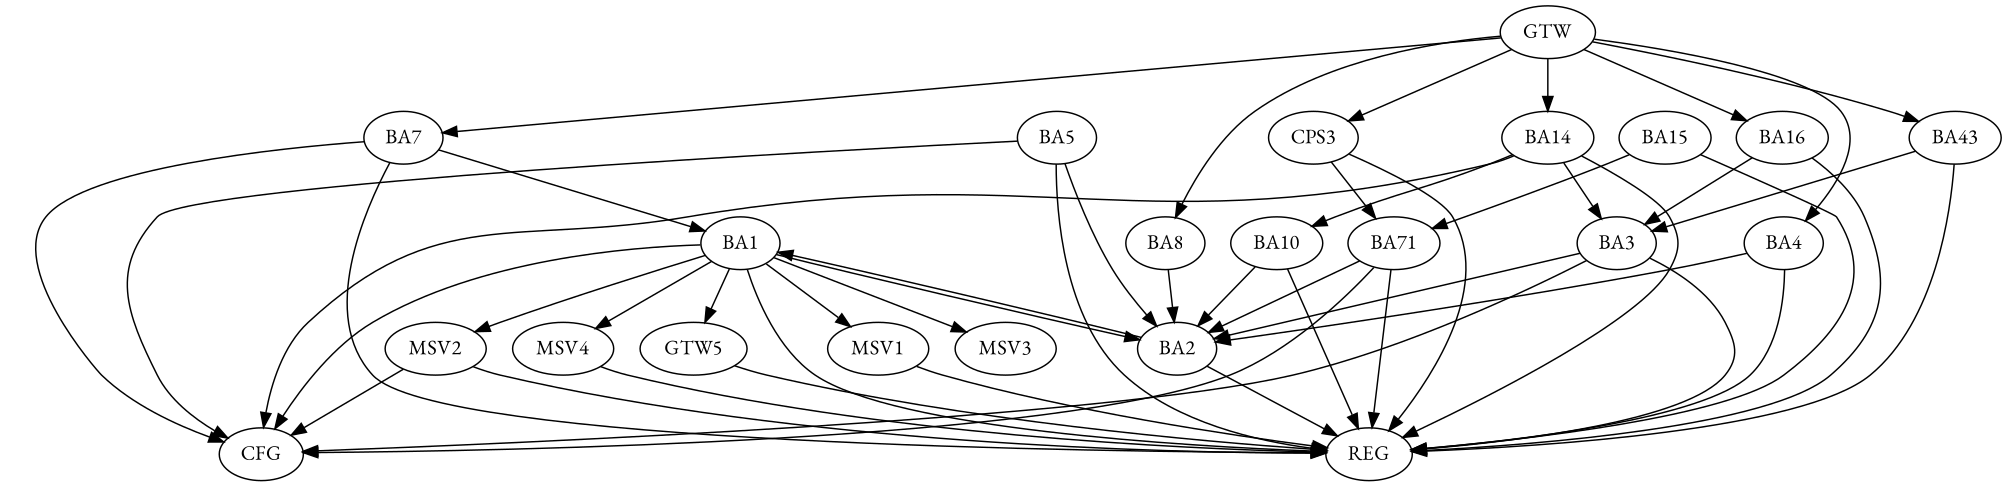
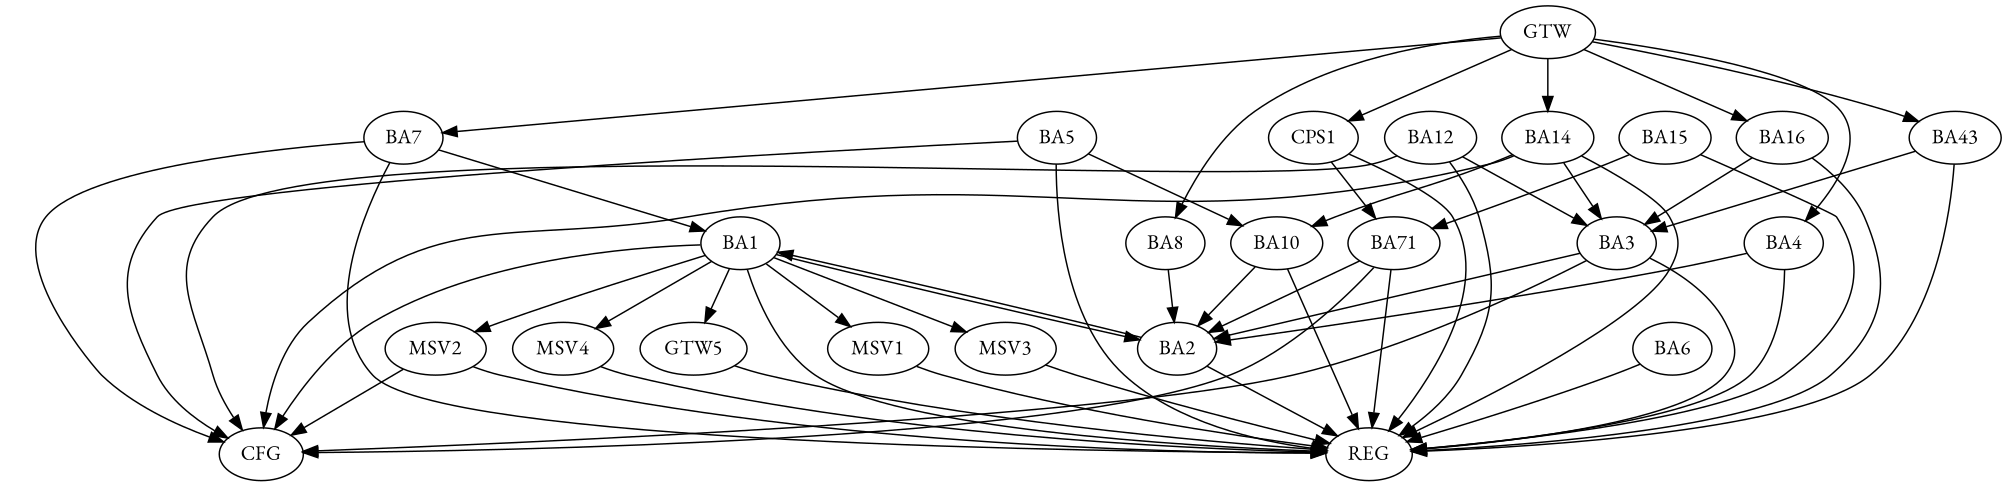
(1313, 138) -> (1313, 138)
none -> (1431, 138)
(1098, 244) -> (1159, 187)
none -> (1672, 349)
none -> (1200, 410)
